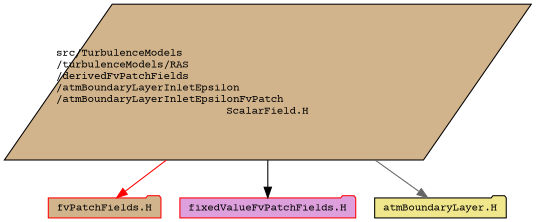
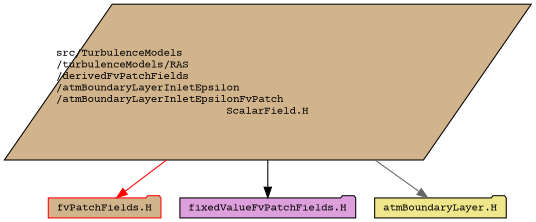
(268, 208) -> (268, 208)
